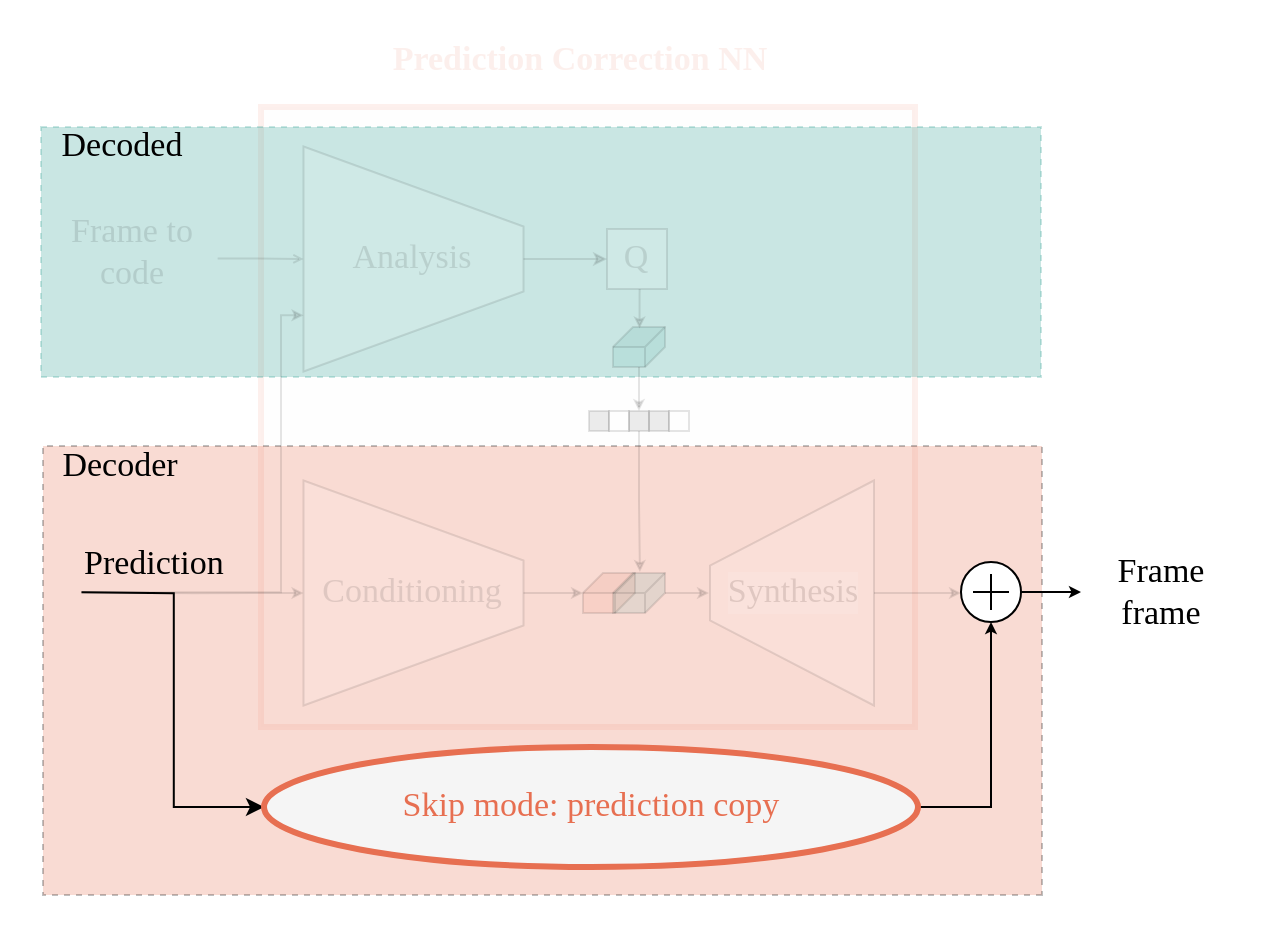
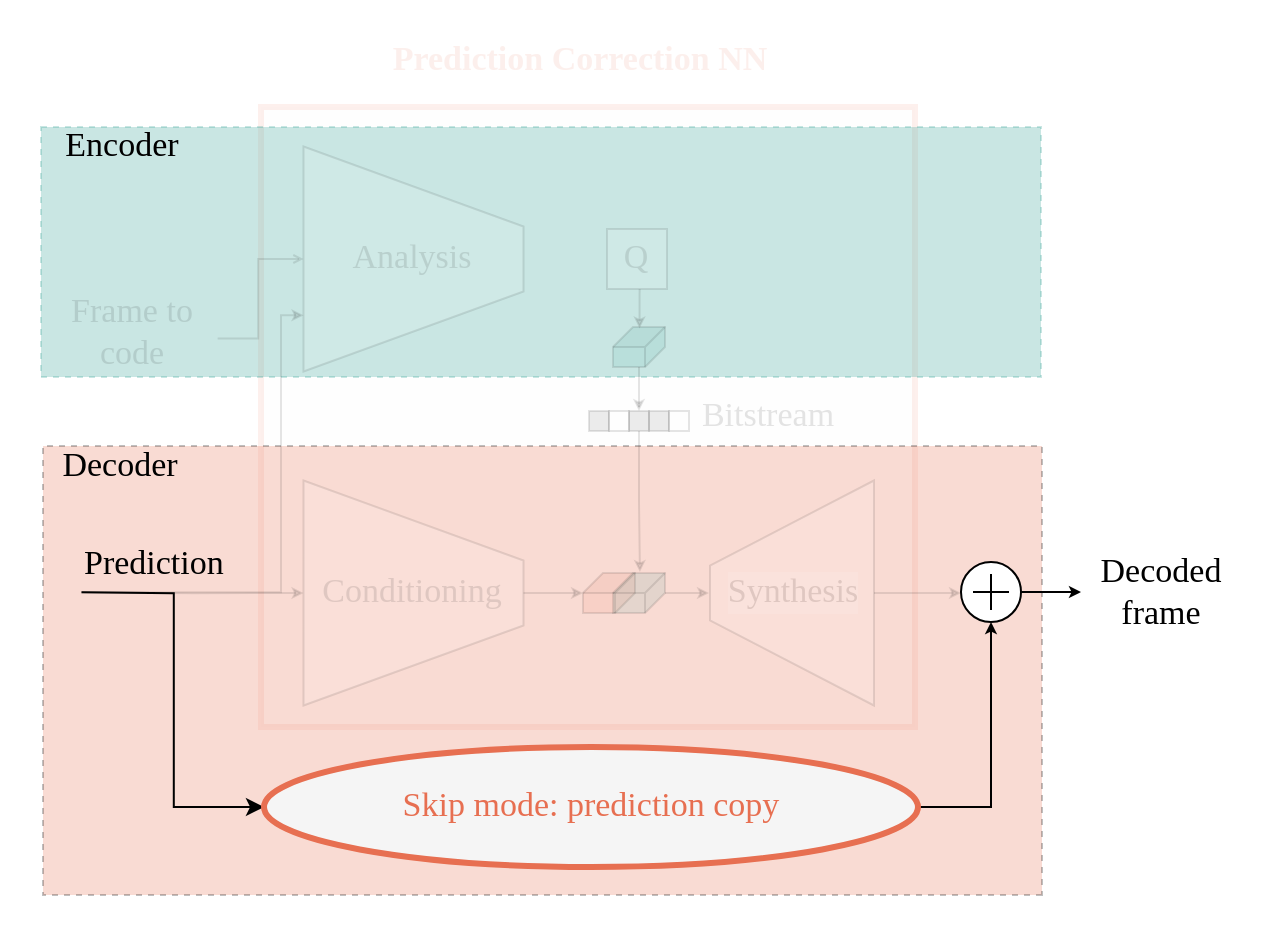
(123, 147) -> (123, 147)
(133, 253) -> (133, 333)
(595, 259) -> none
none -> (769, 417)
(1162, 593) -> (1162, 593)
